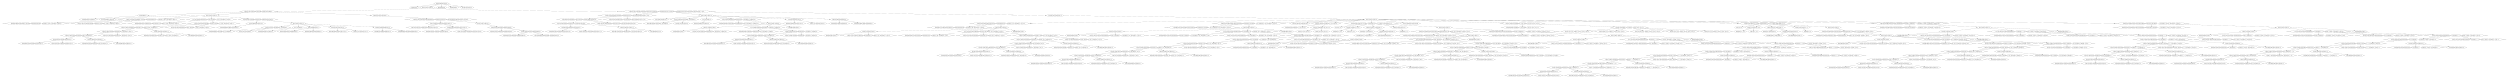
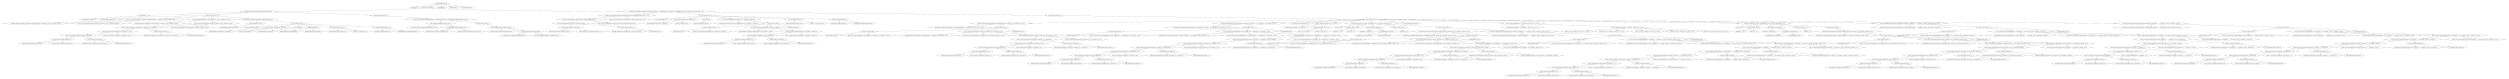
none -> (251, 28)
